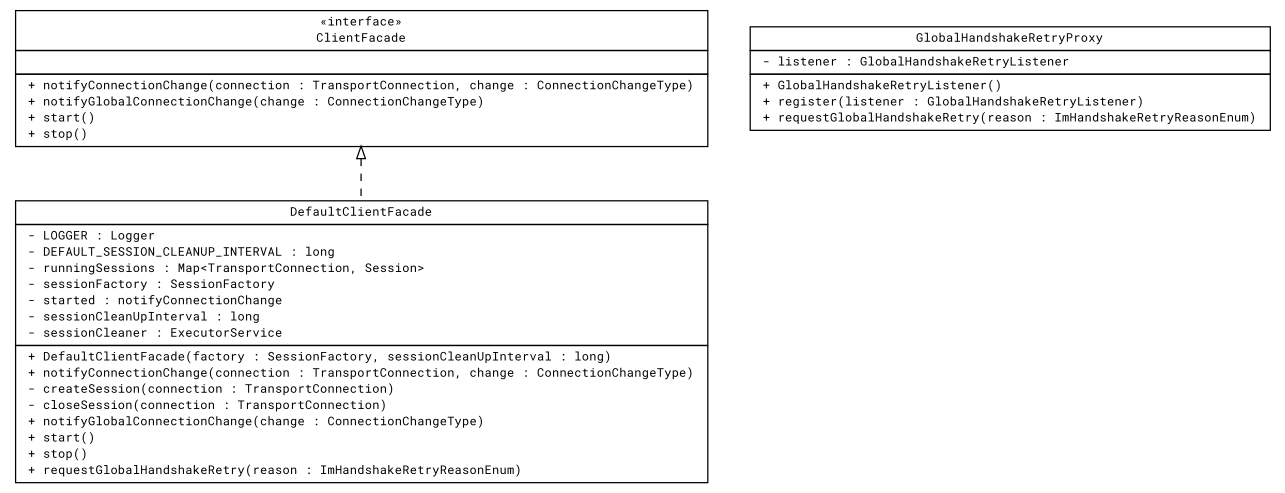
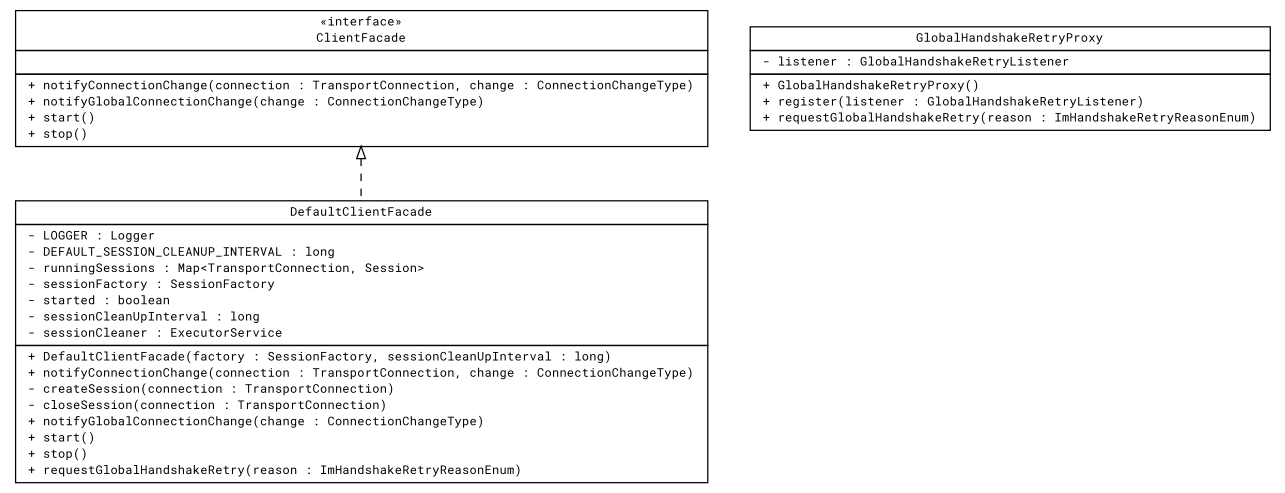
(883, 85) -> (872, 85)
(156, 301) -> (100, 301)
